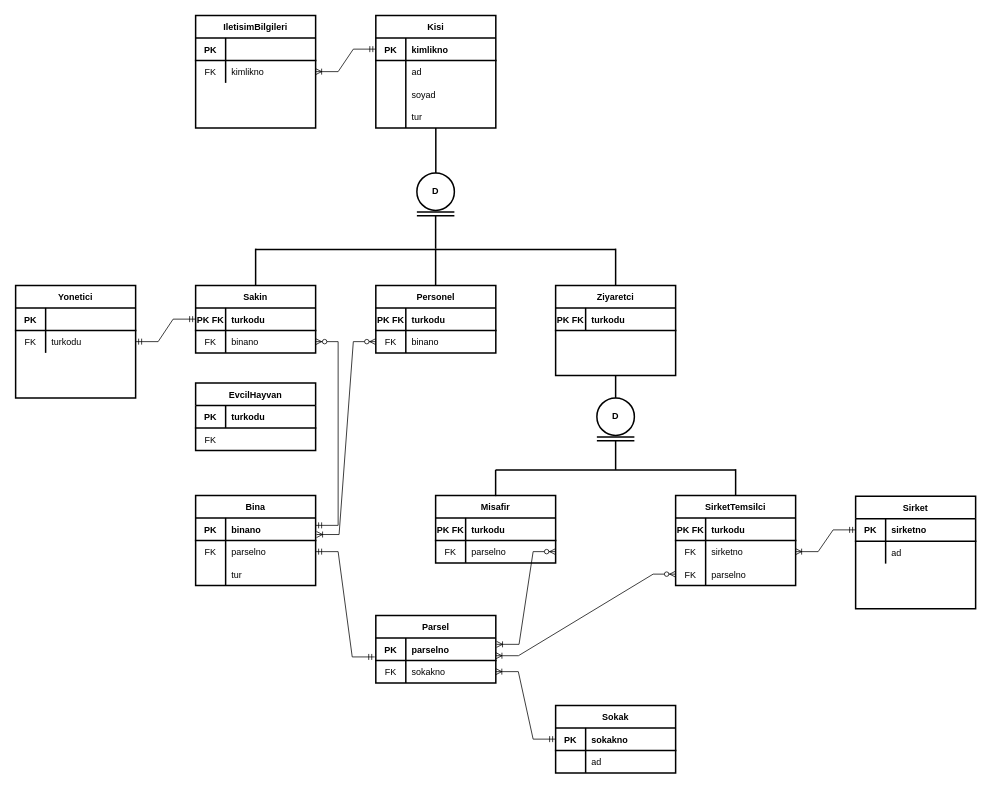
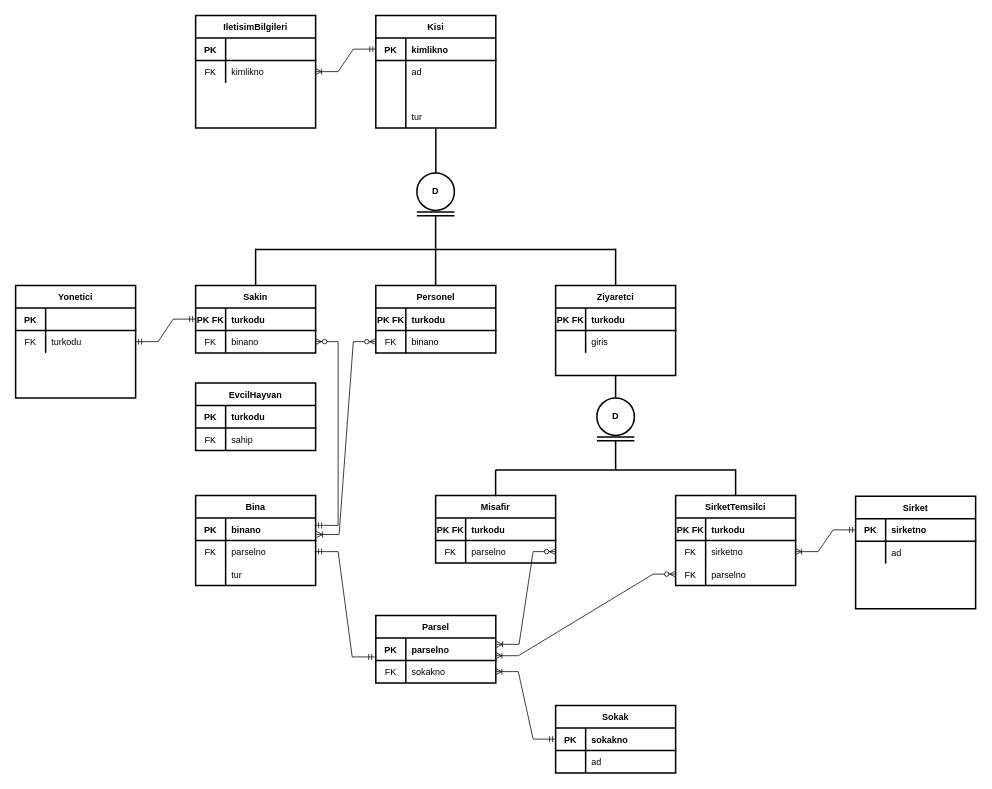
(451, 94) -> none
none -> (630, 342)
none -> (270, 439)
